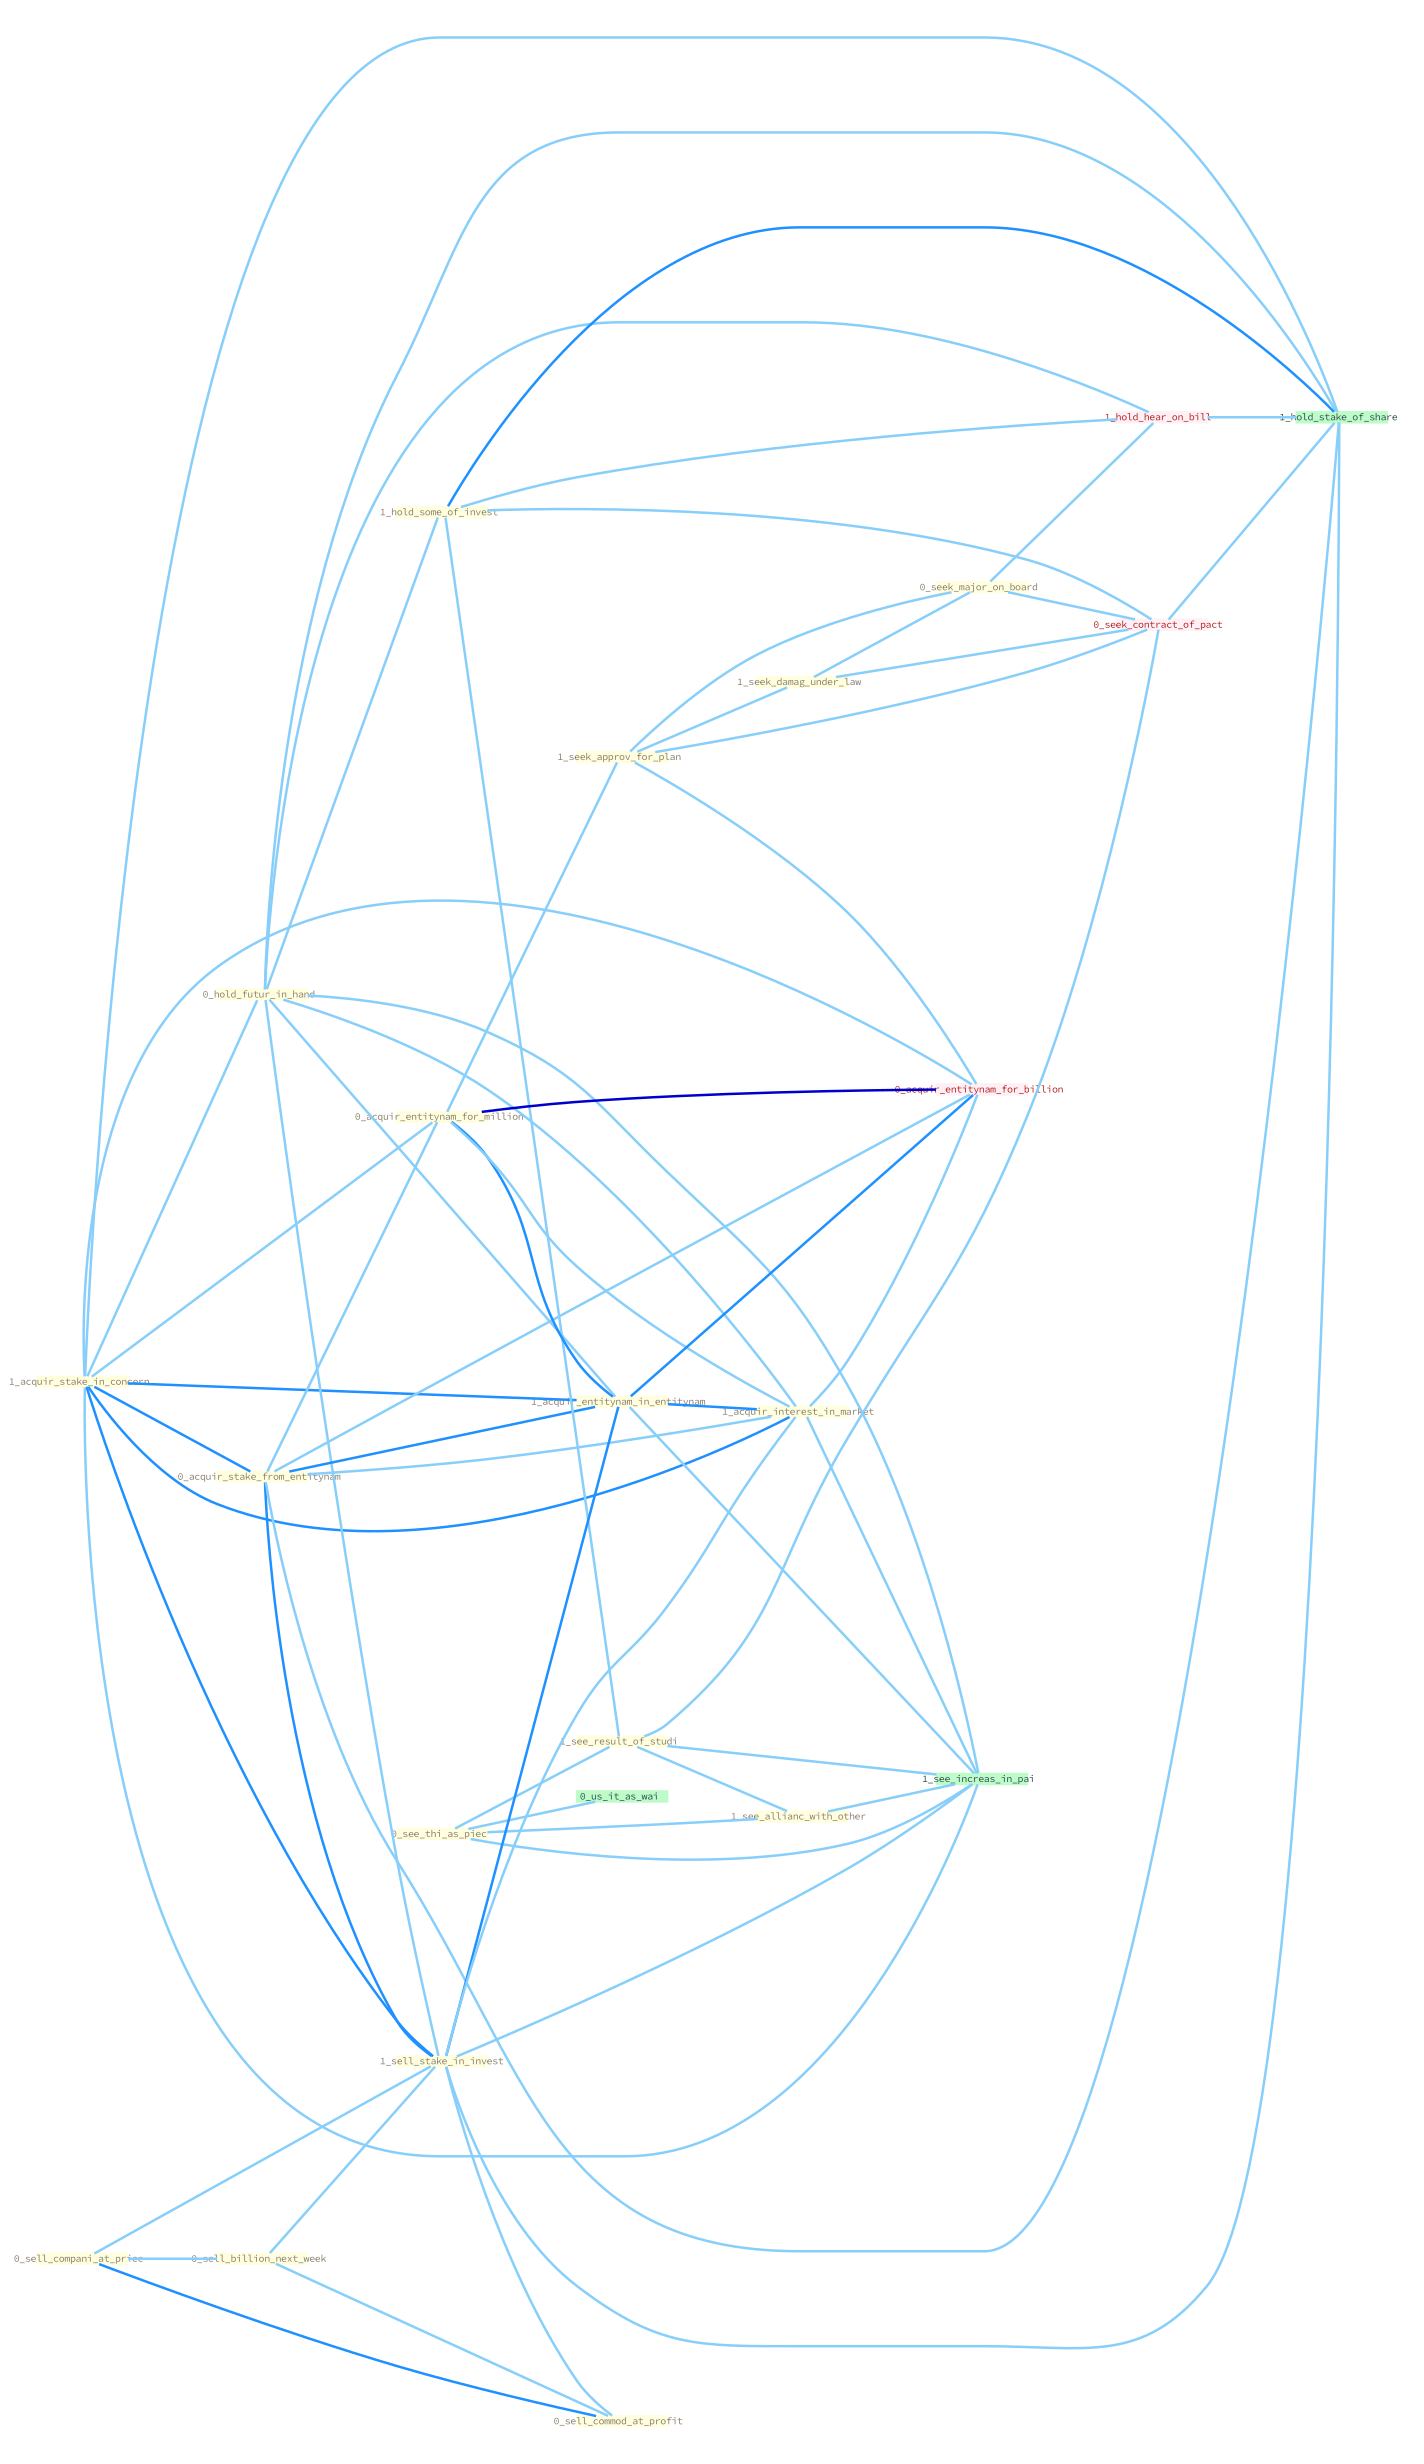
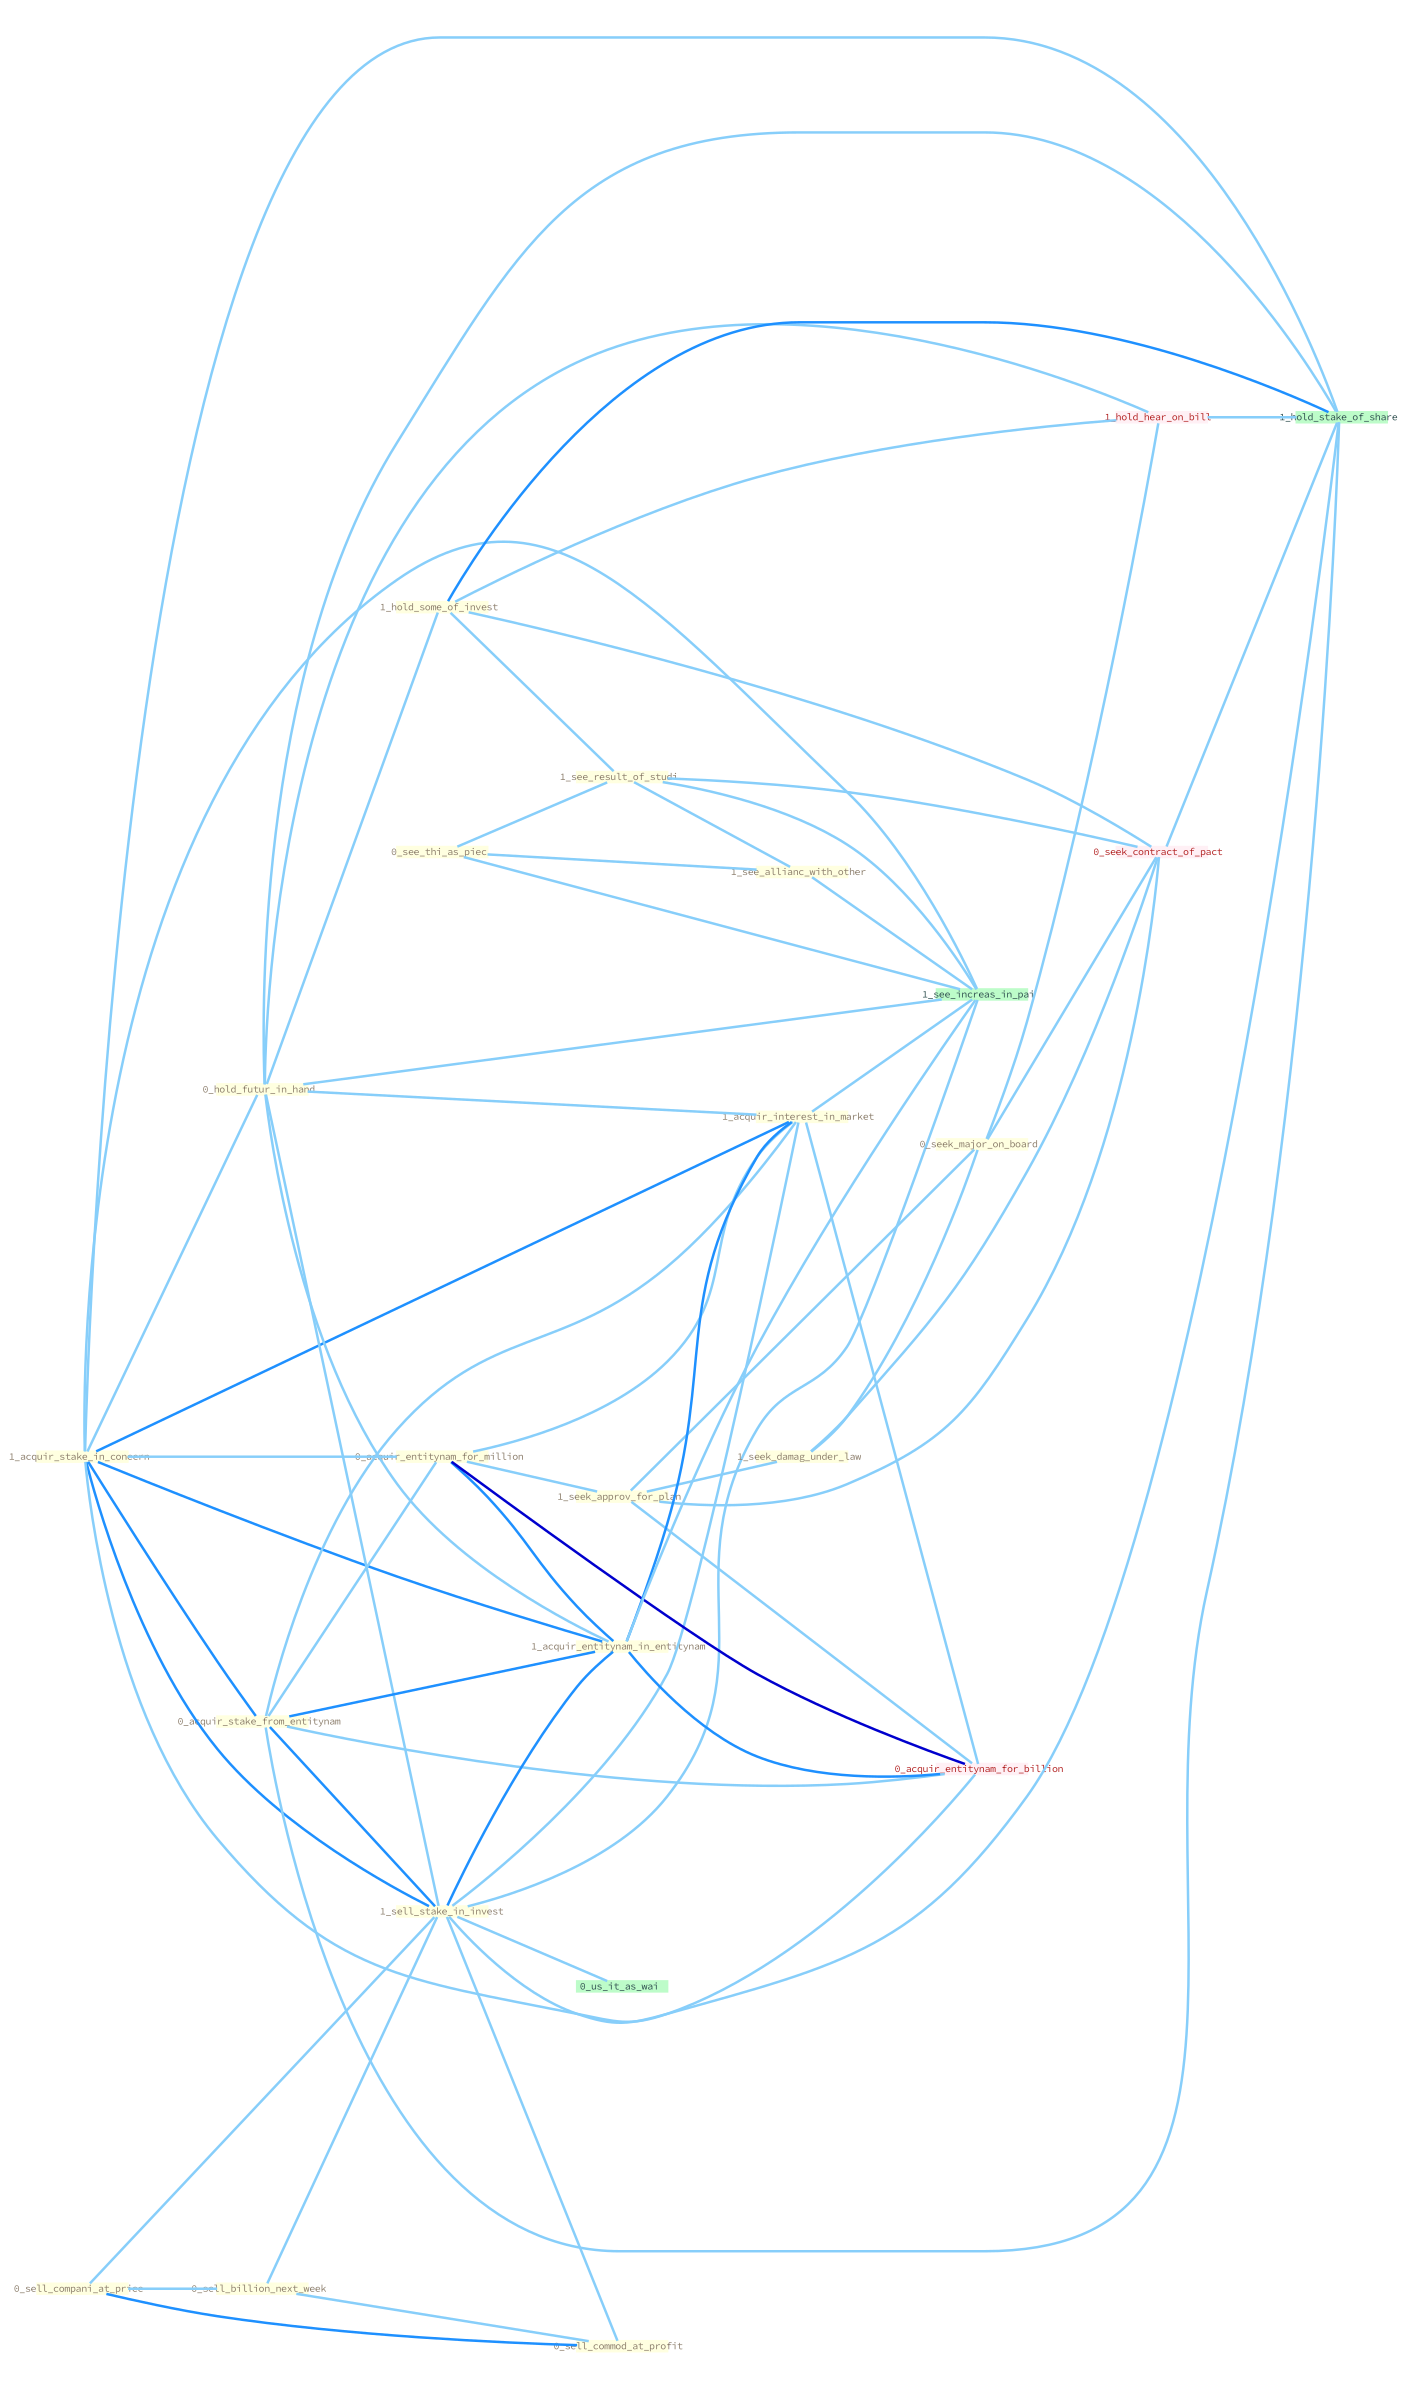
(548, 1812) -> (532, 1949)
